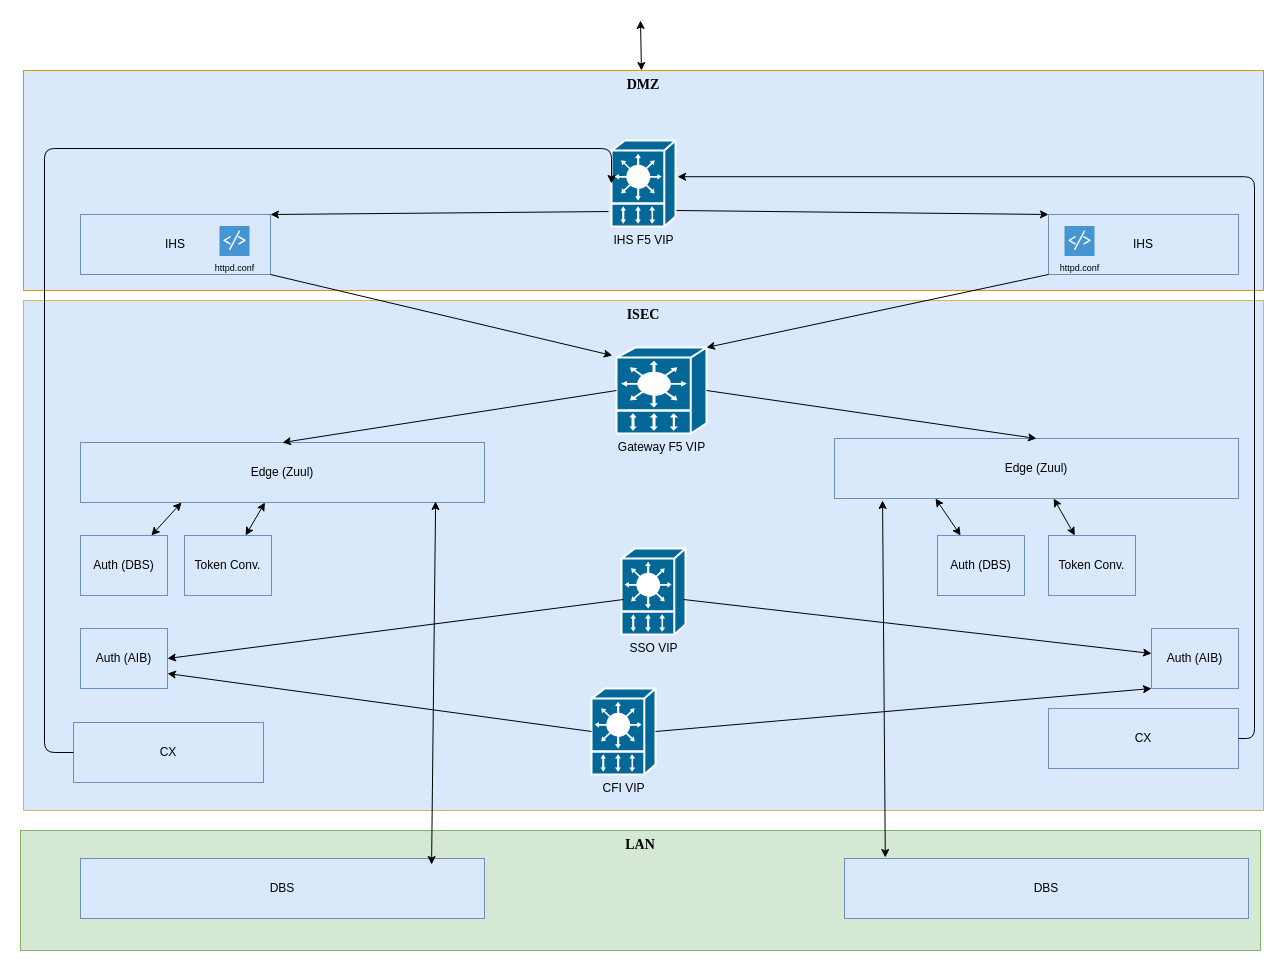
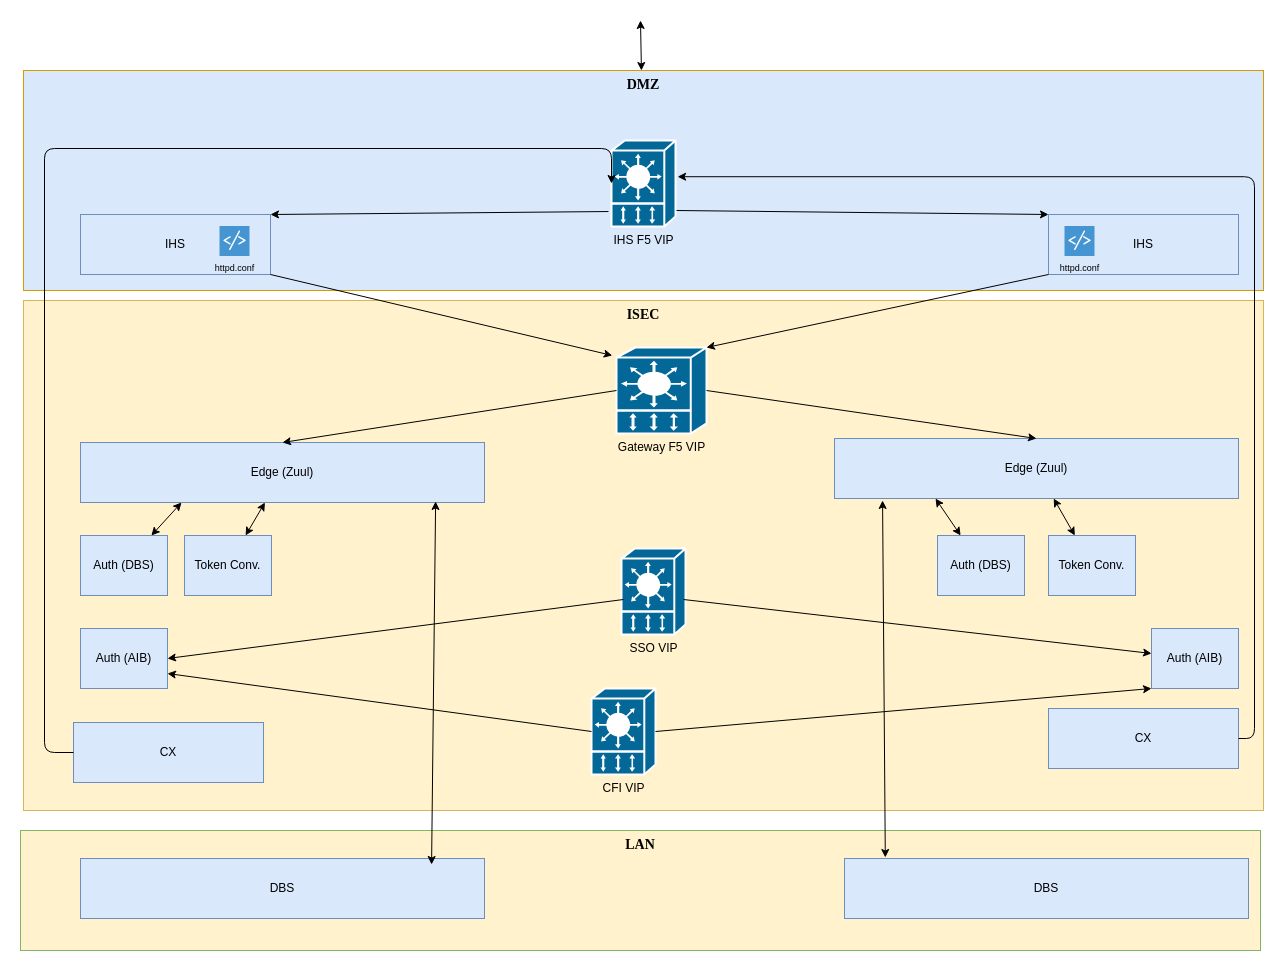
(644, 316) -> (644, 316)
(641, 891) -> (641, 891)
